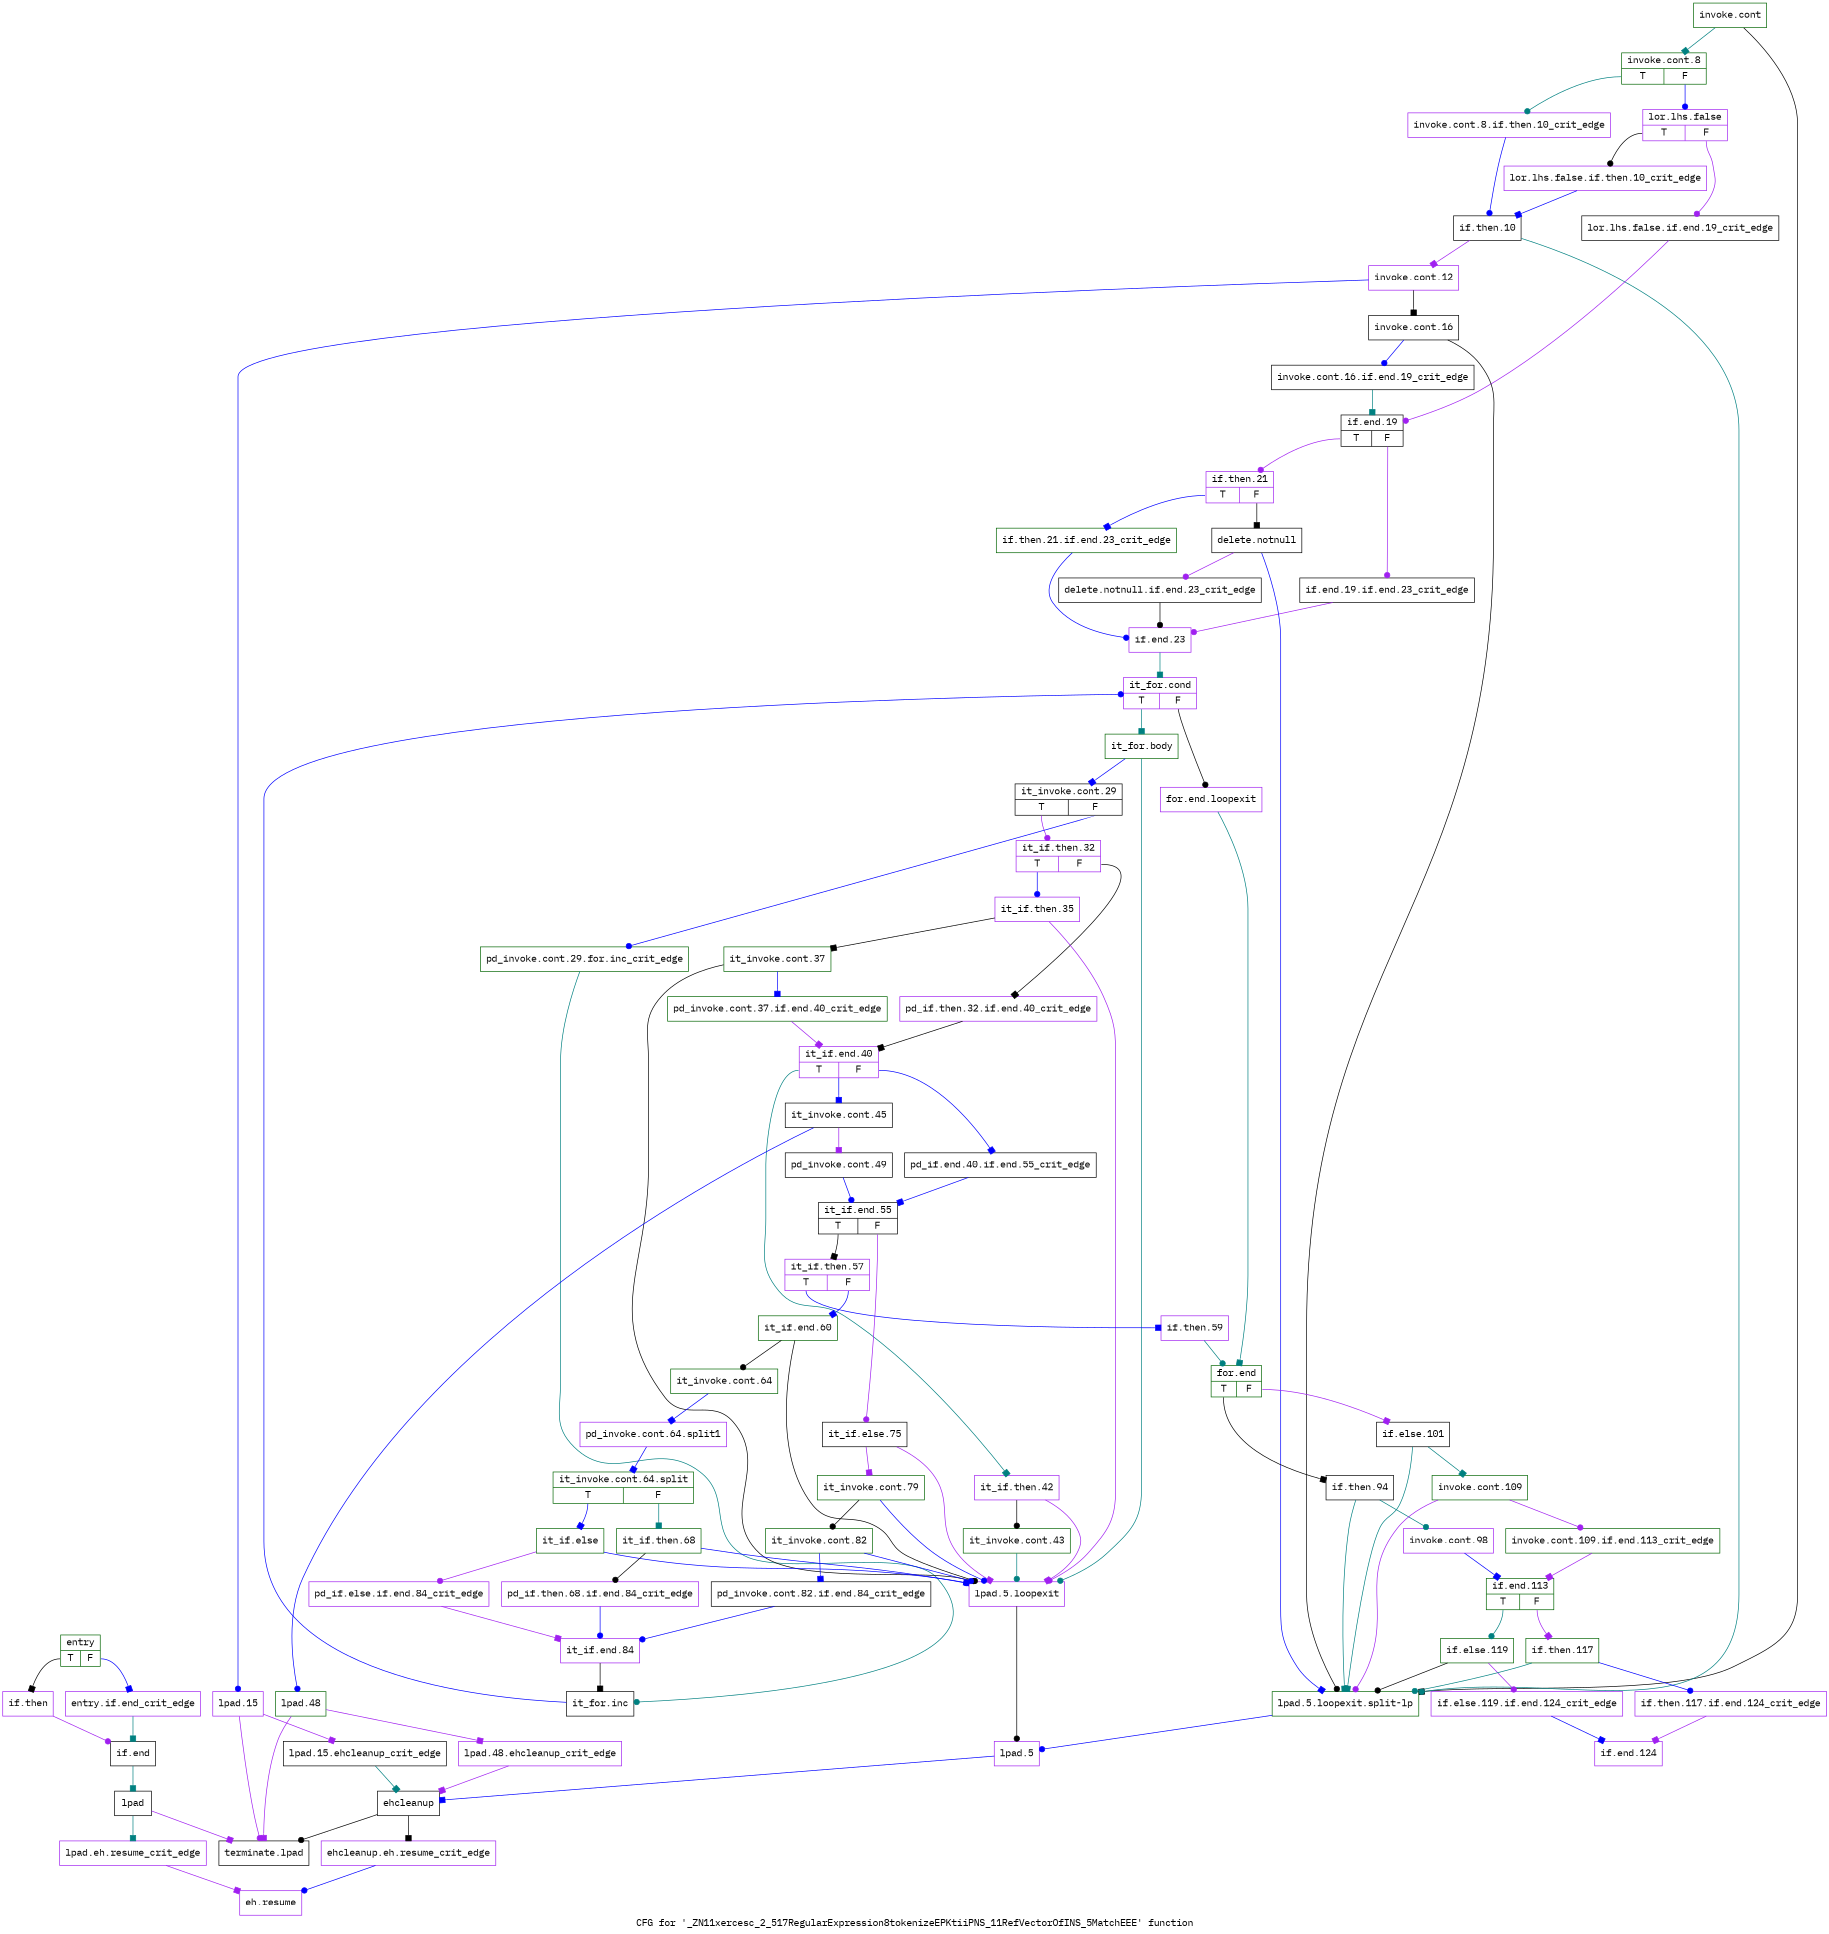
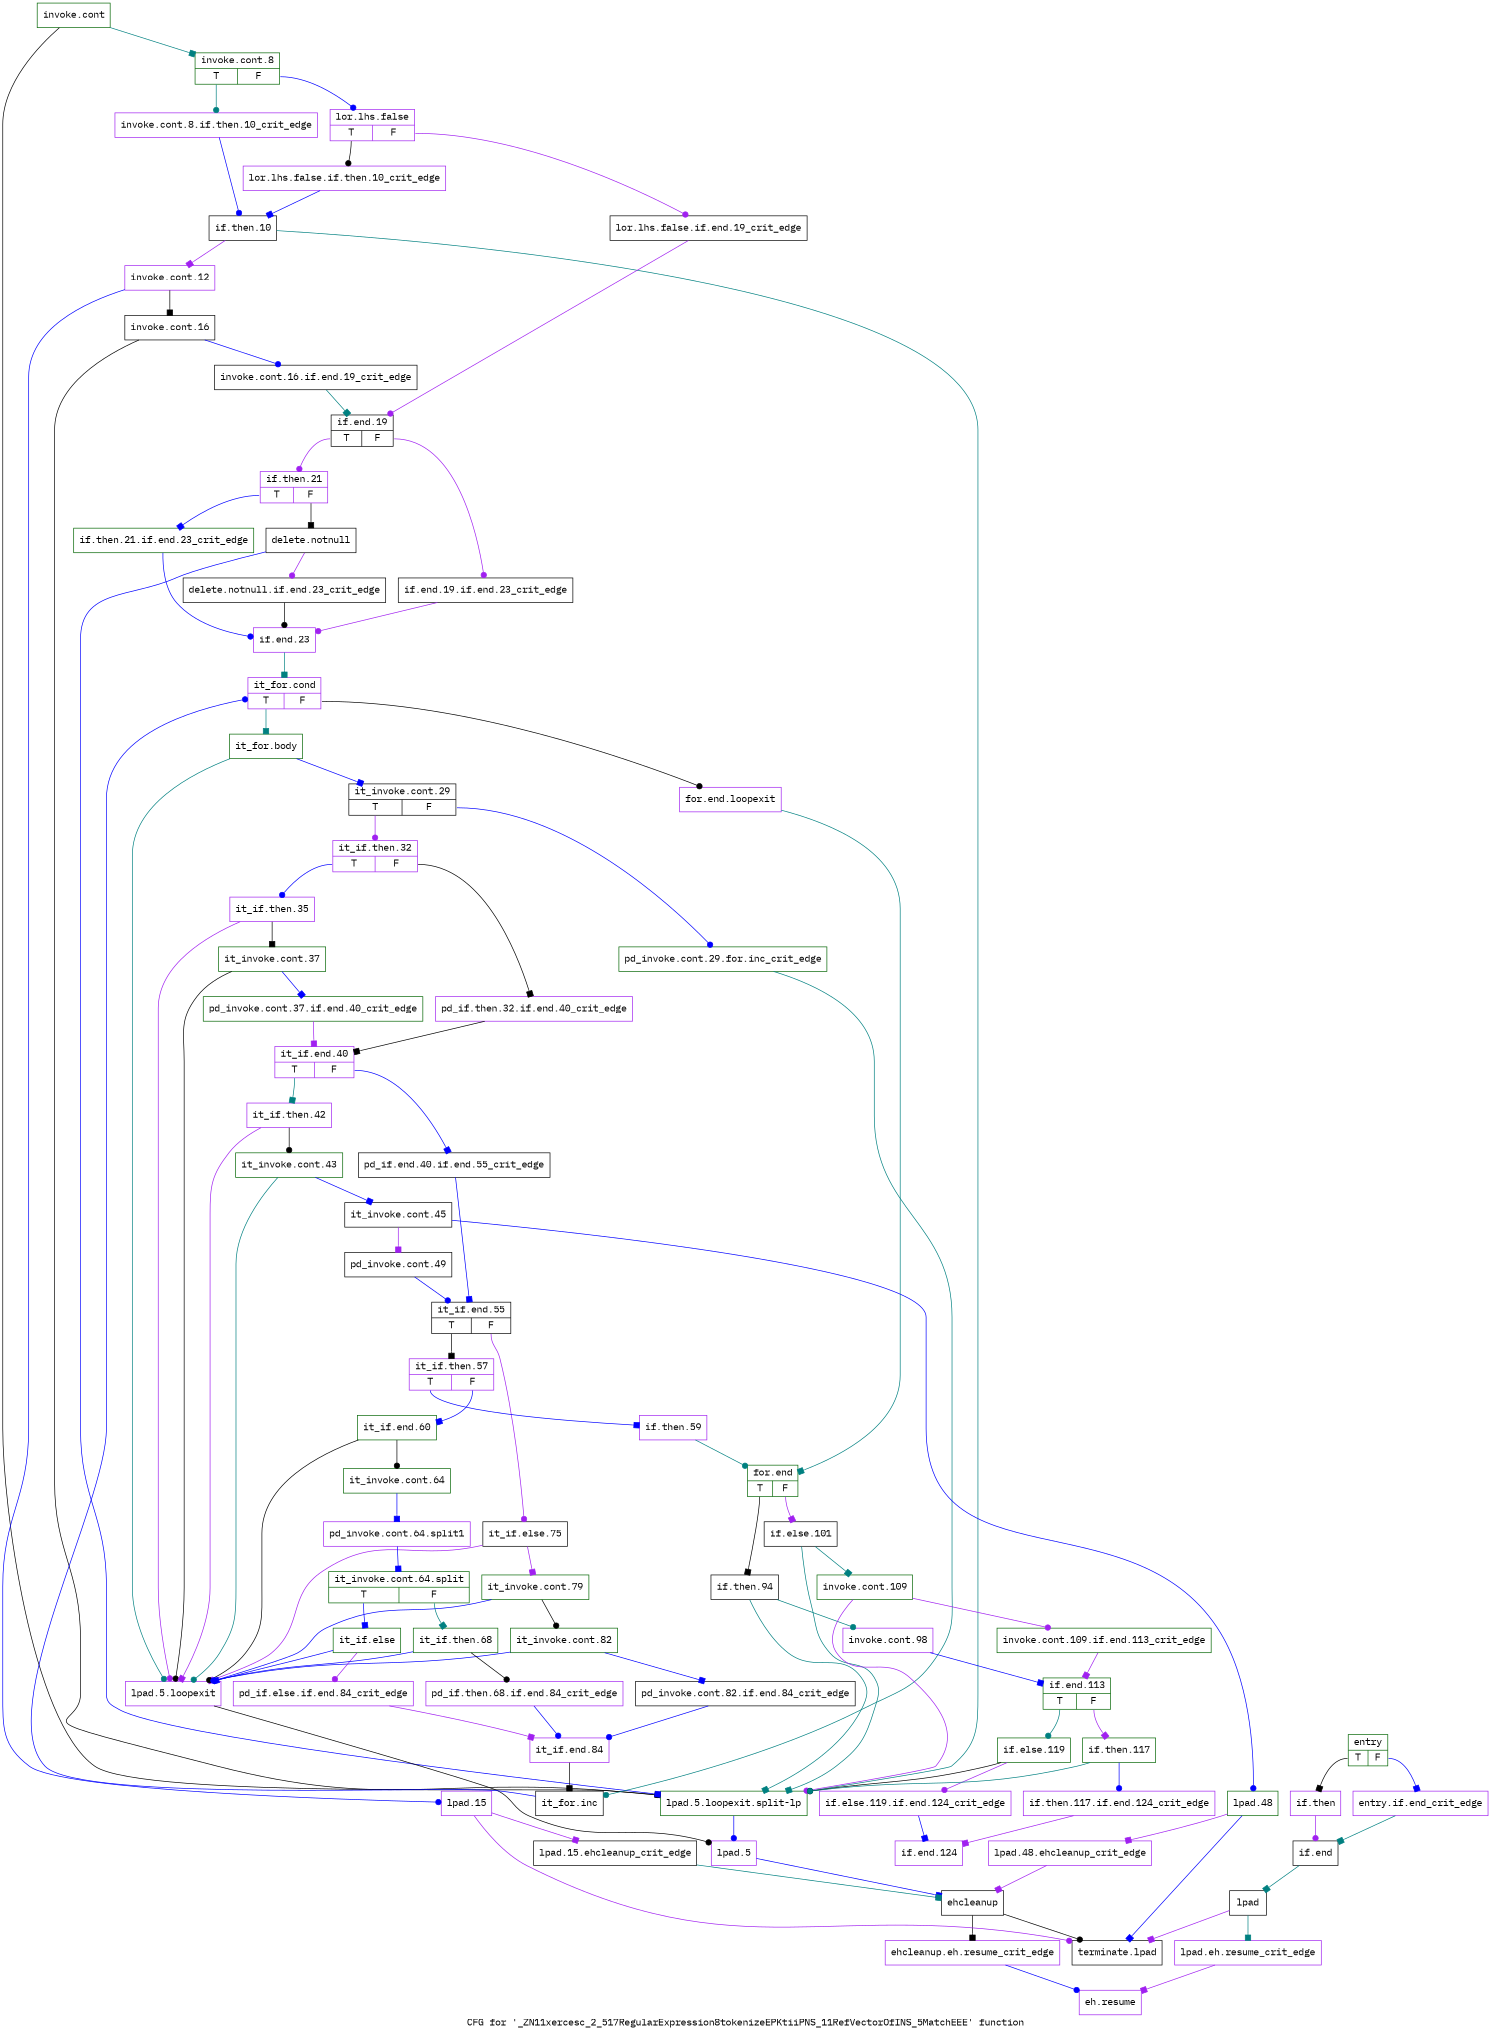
(839, 1087) -> (341, 1189)
(269, 1773) -> (1187, 1875)
